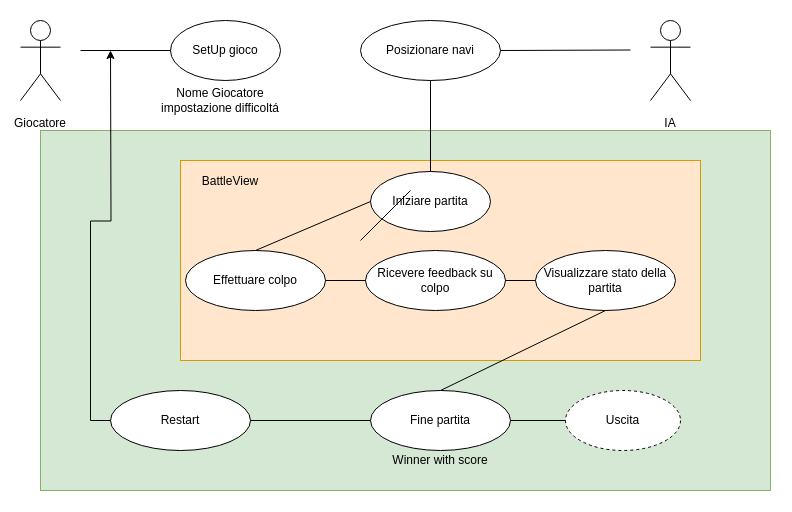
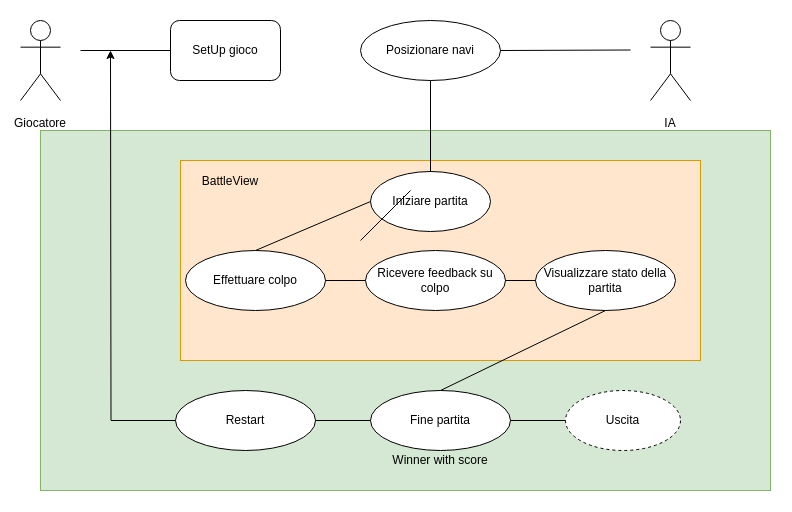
(226, 51) -> (226, 51)
(221, 101) -> none
(181, 421) -> (246, 421)
